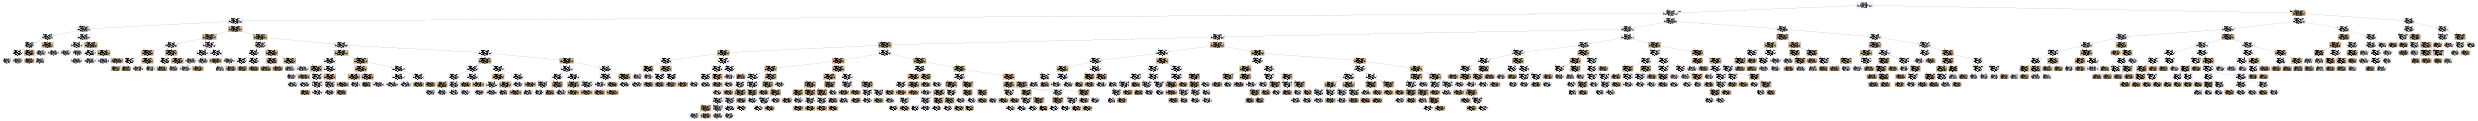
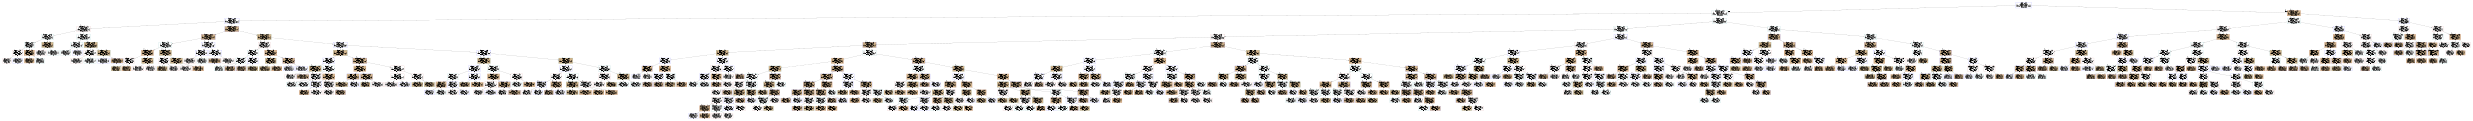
none -> (1105, 92)
